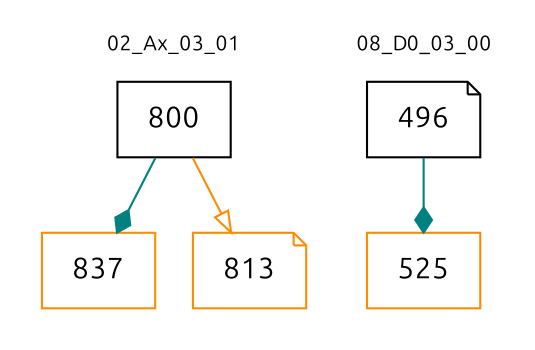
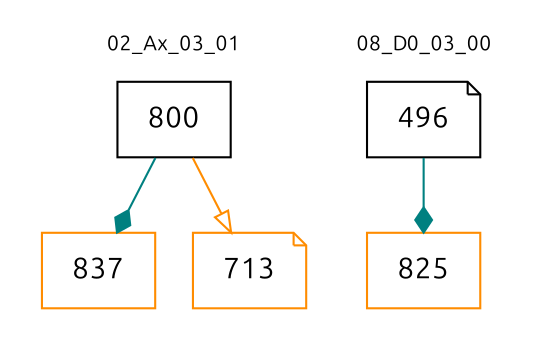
(250, 271) -> (250, 271)
(424, 271) -> (424, 271)
